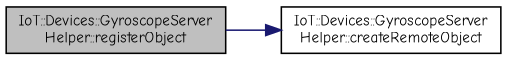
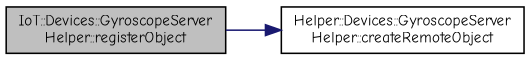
(391, 30) -> (403, 30)
